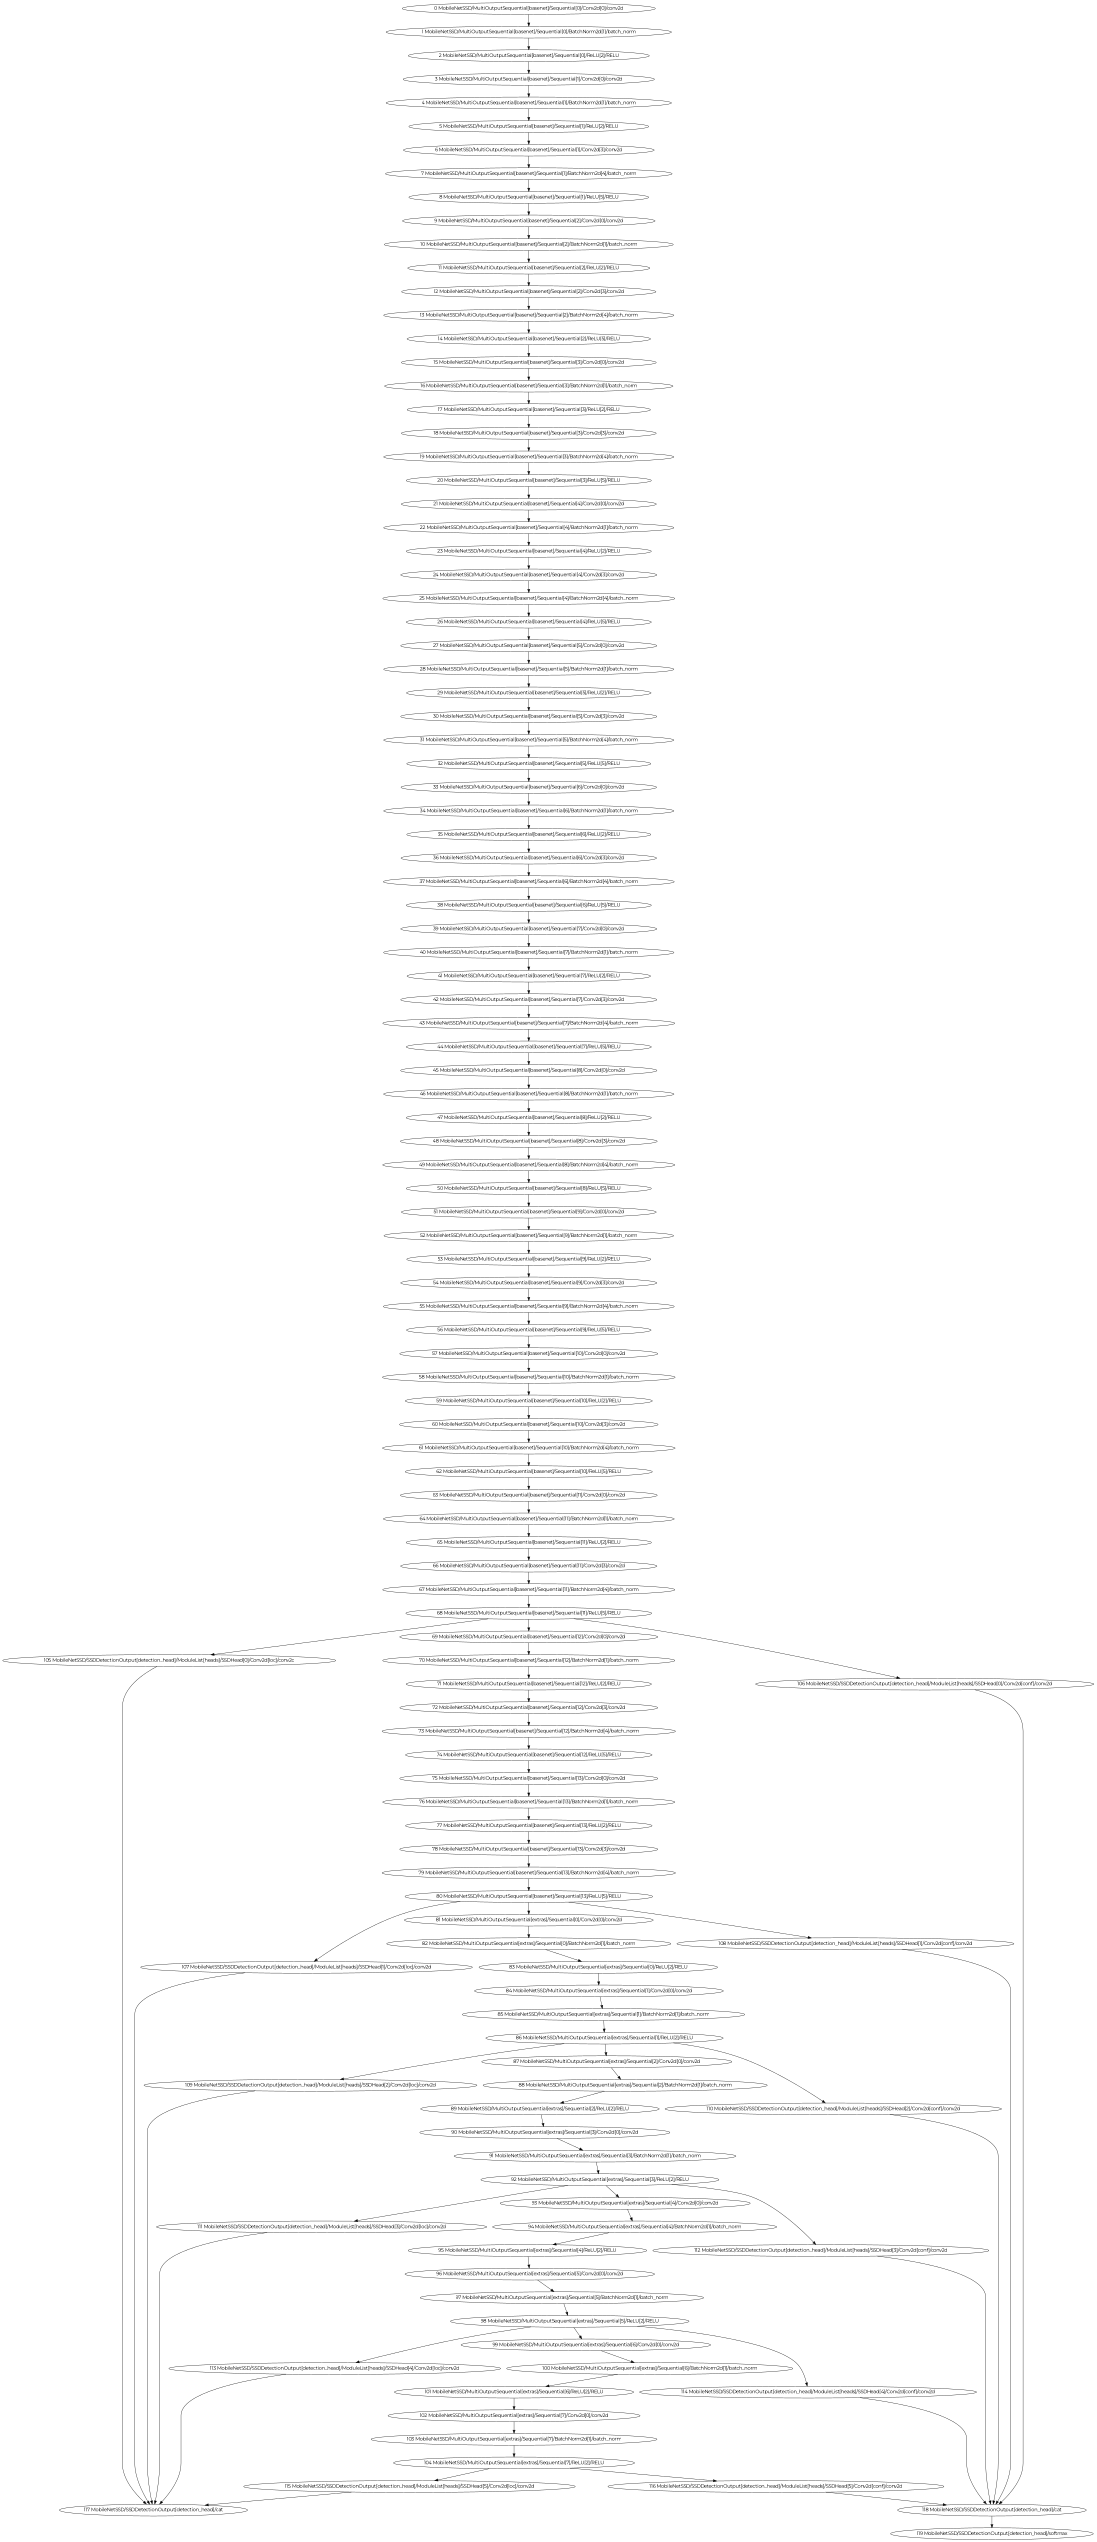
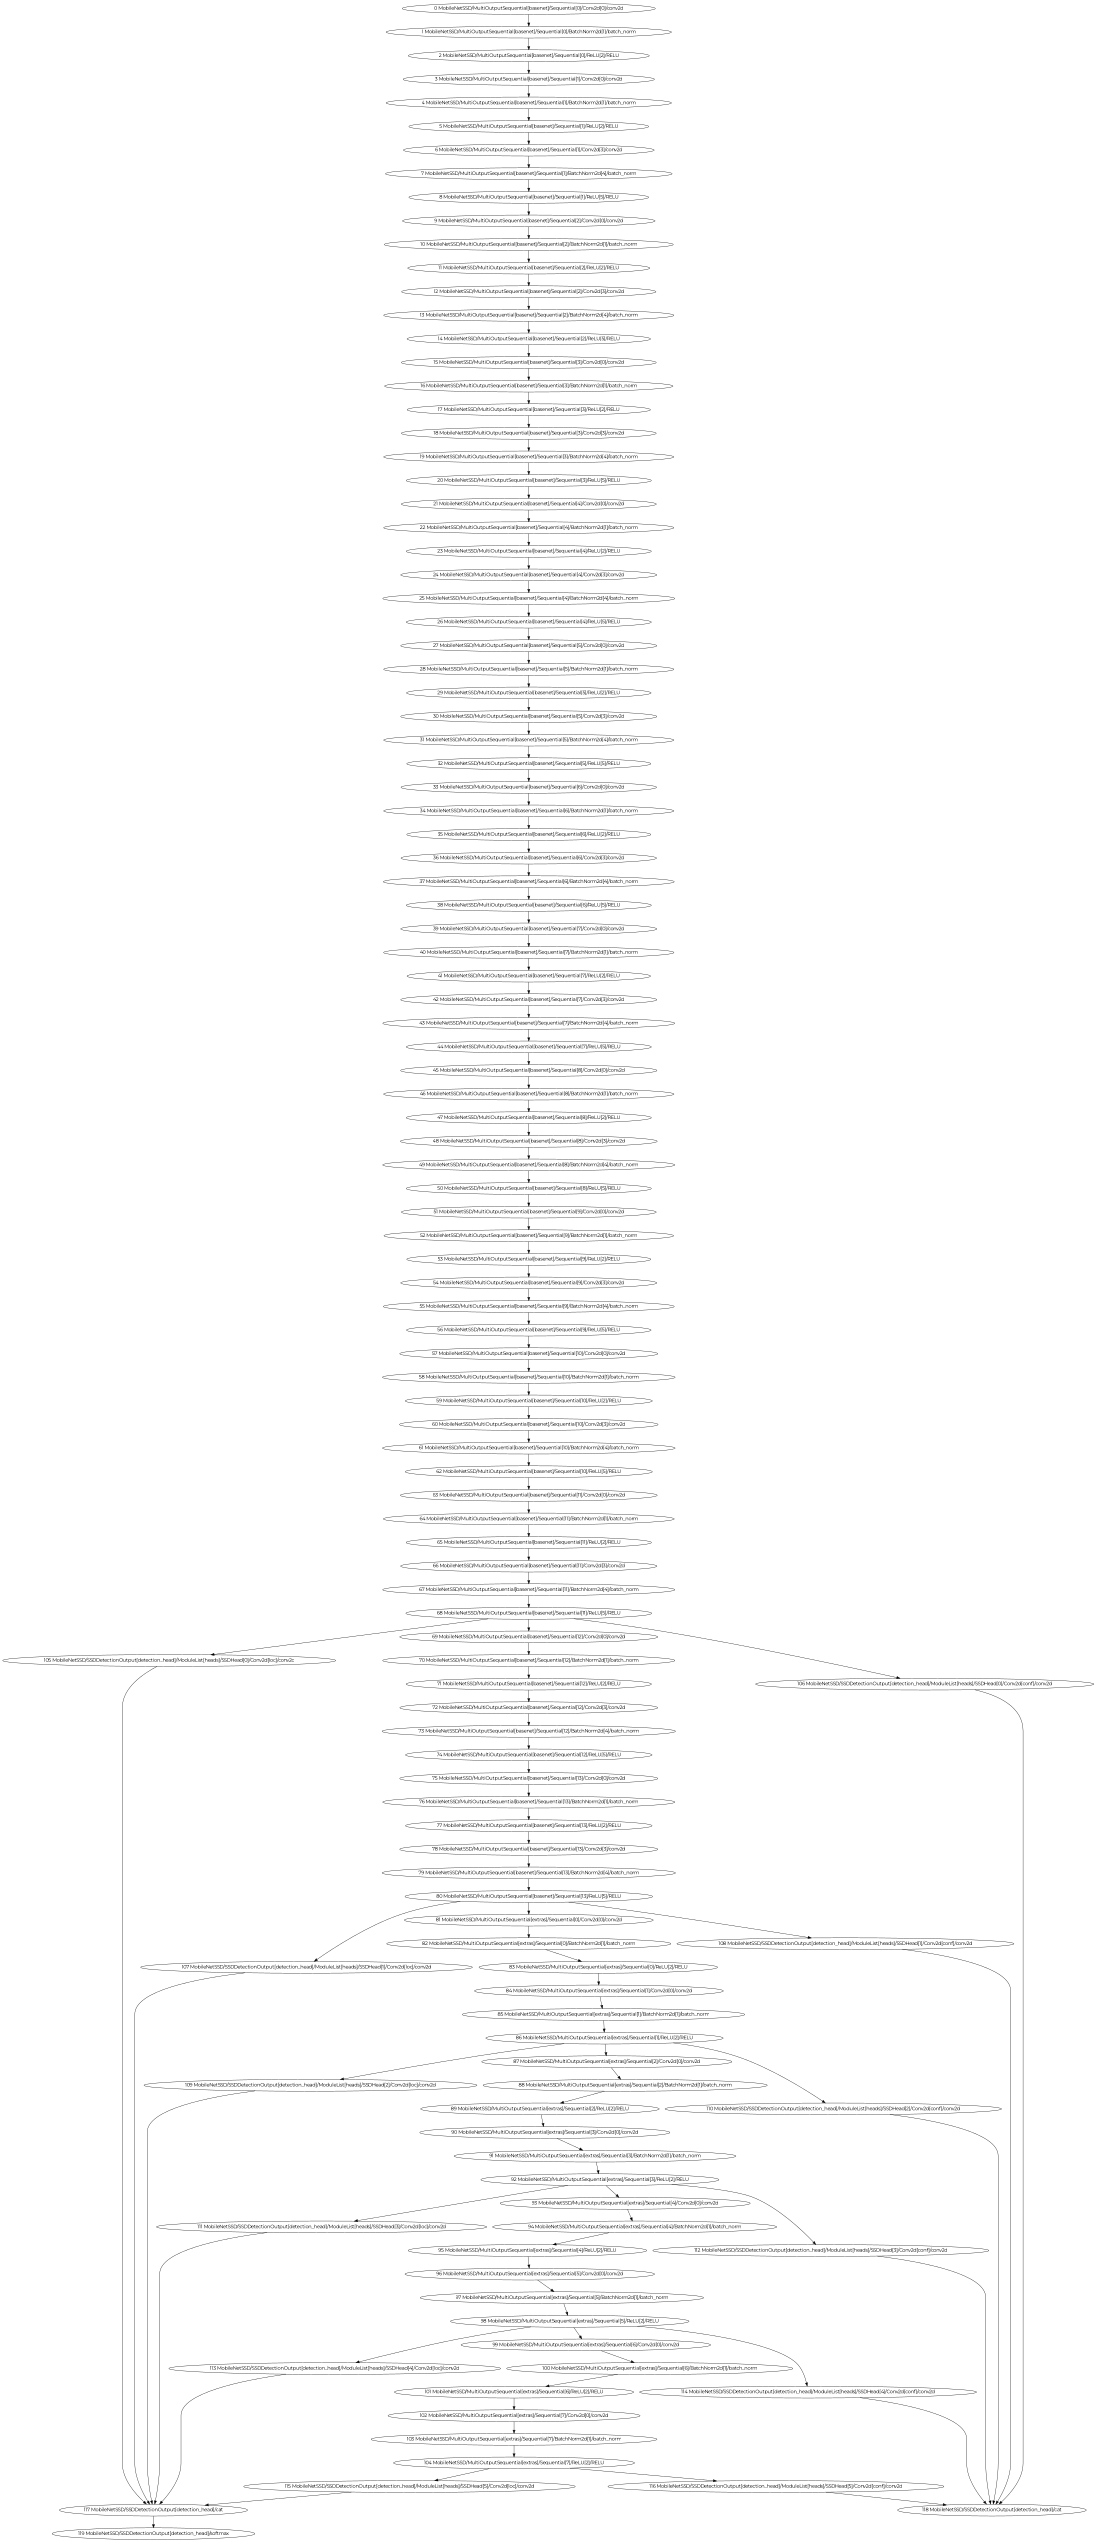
(992, 2520) -> (153, 2520)
